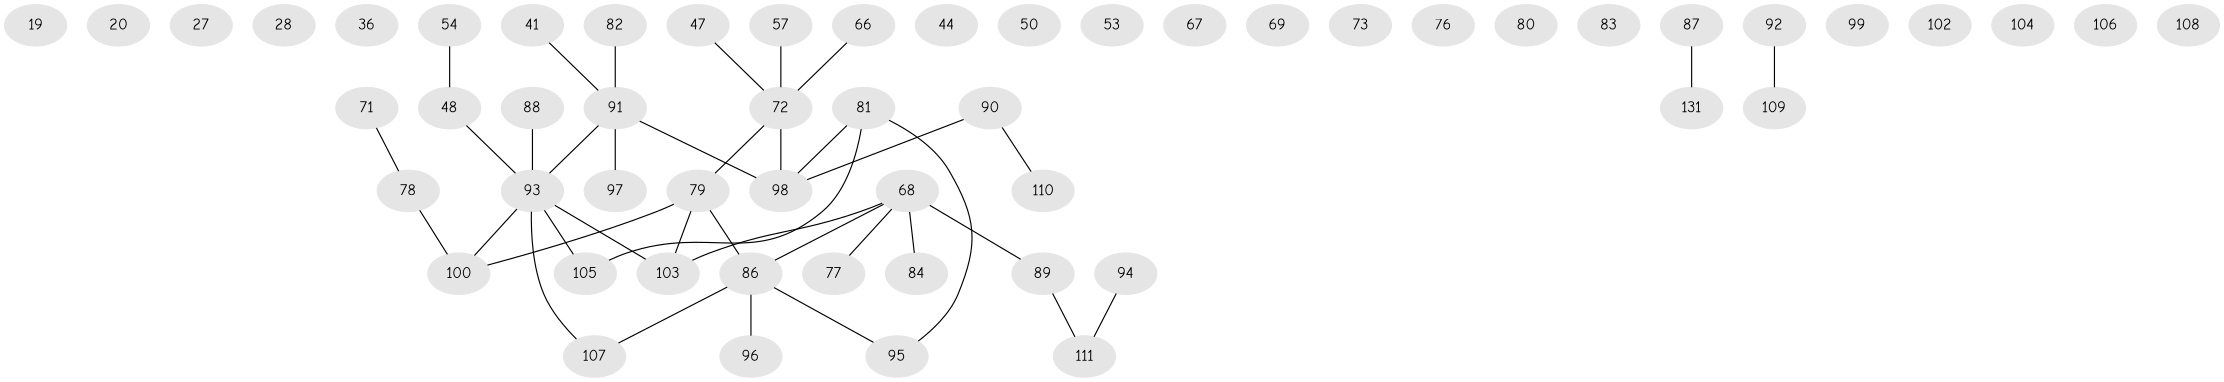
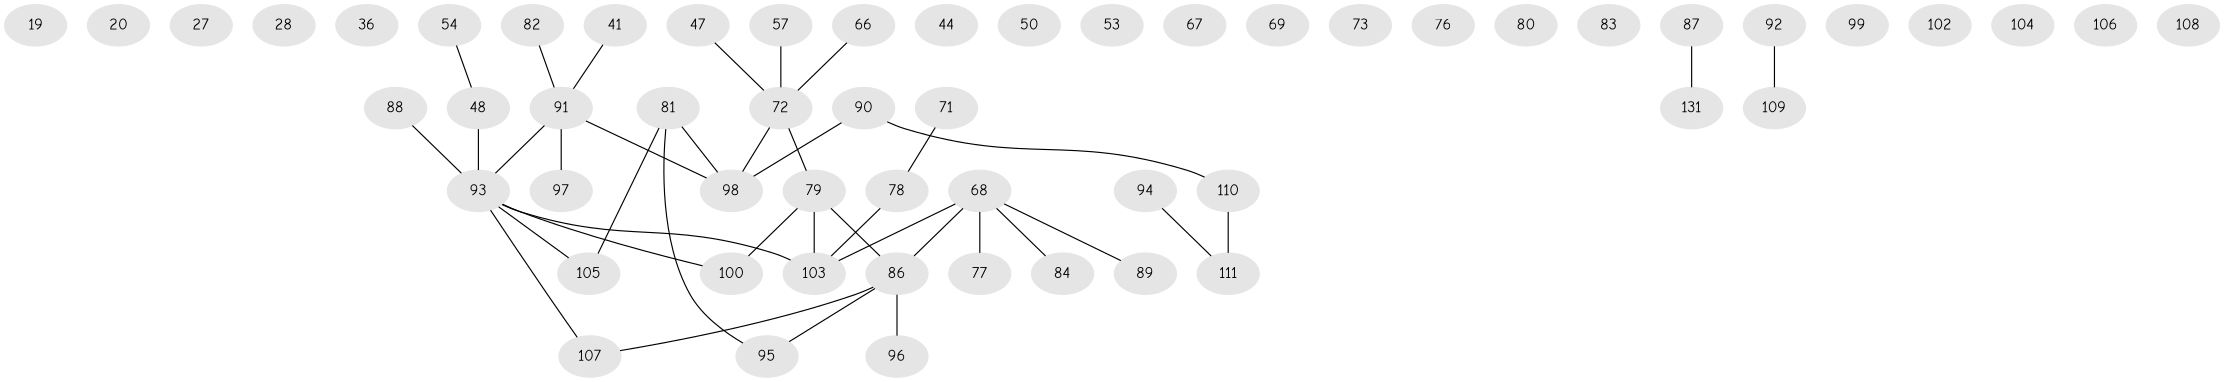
(434, 232) -> (861, 227)
(1064, 315) -> (1228, 232)
